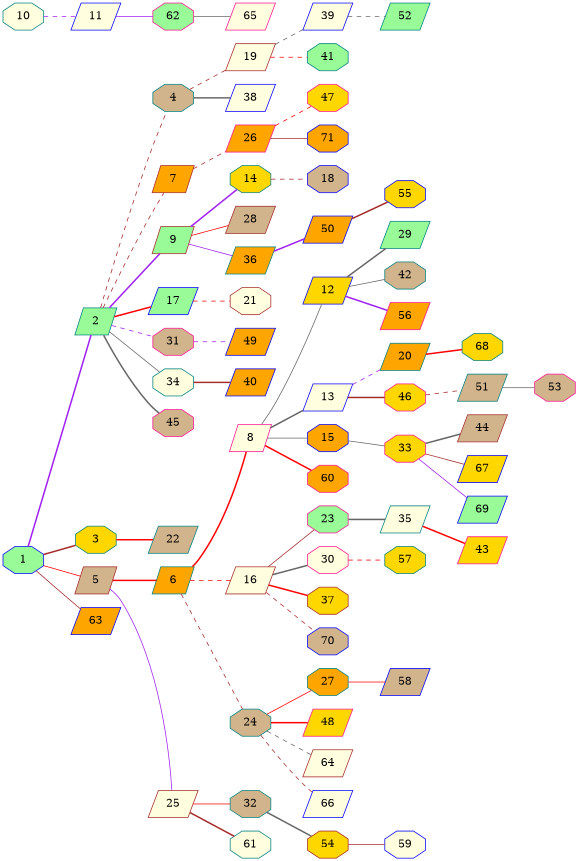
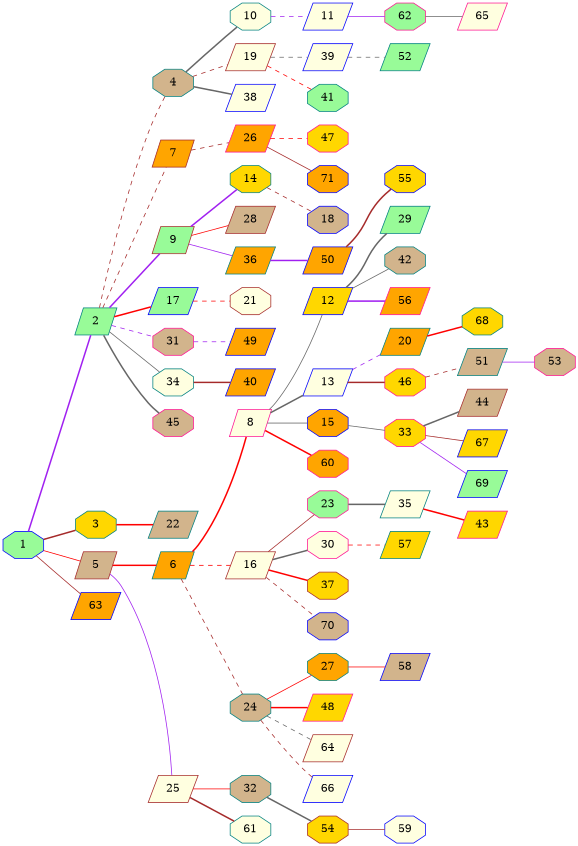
none -> (211, 49)
(519, 388) -> (519, 362)
(405, 560) -> (405, 545)
